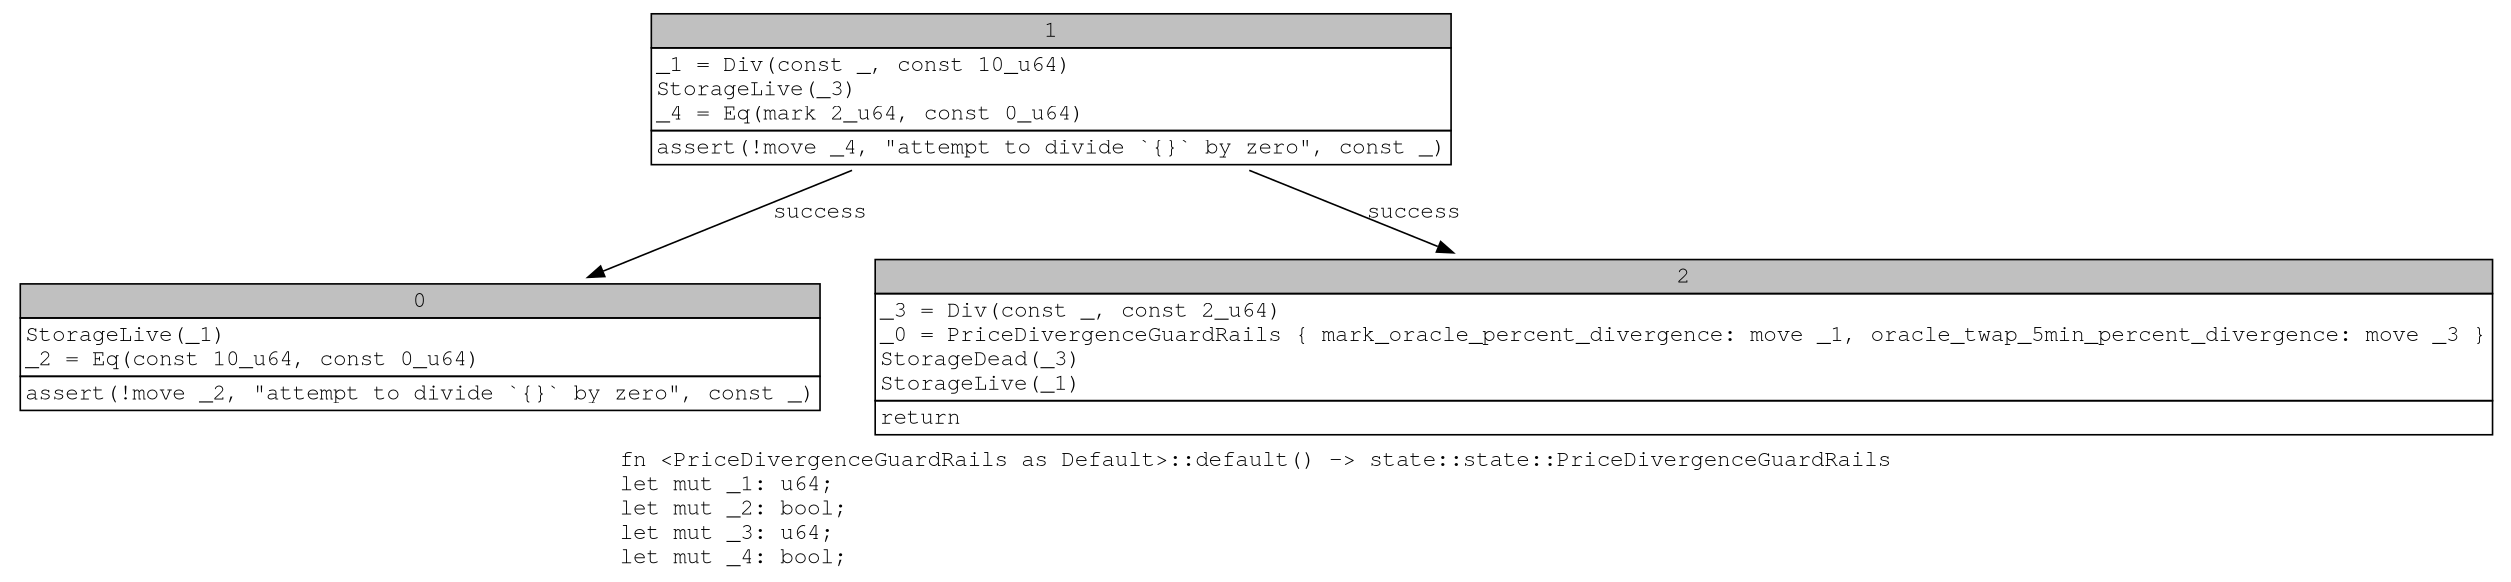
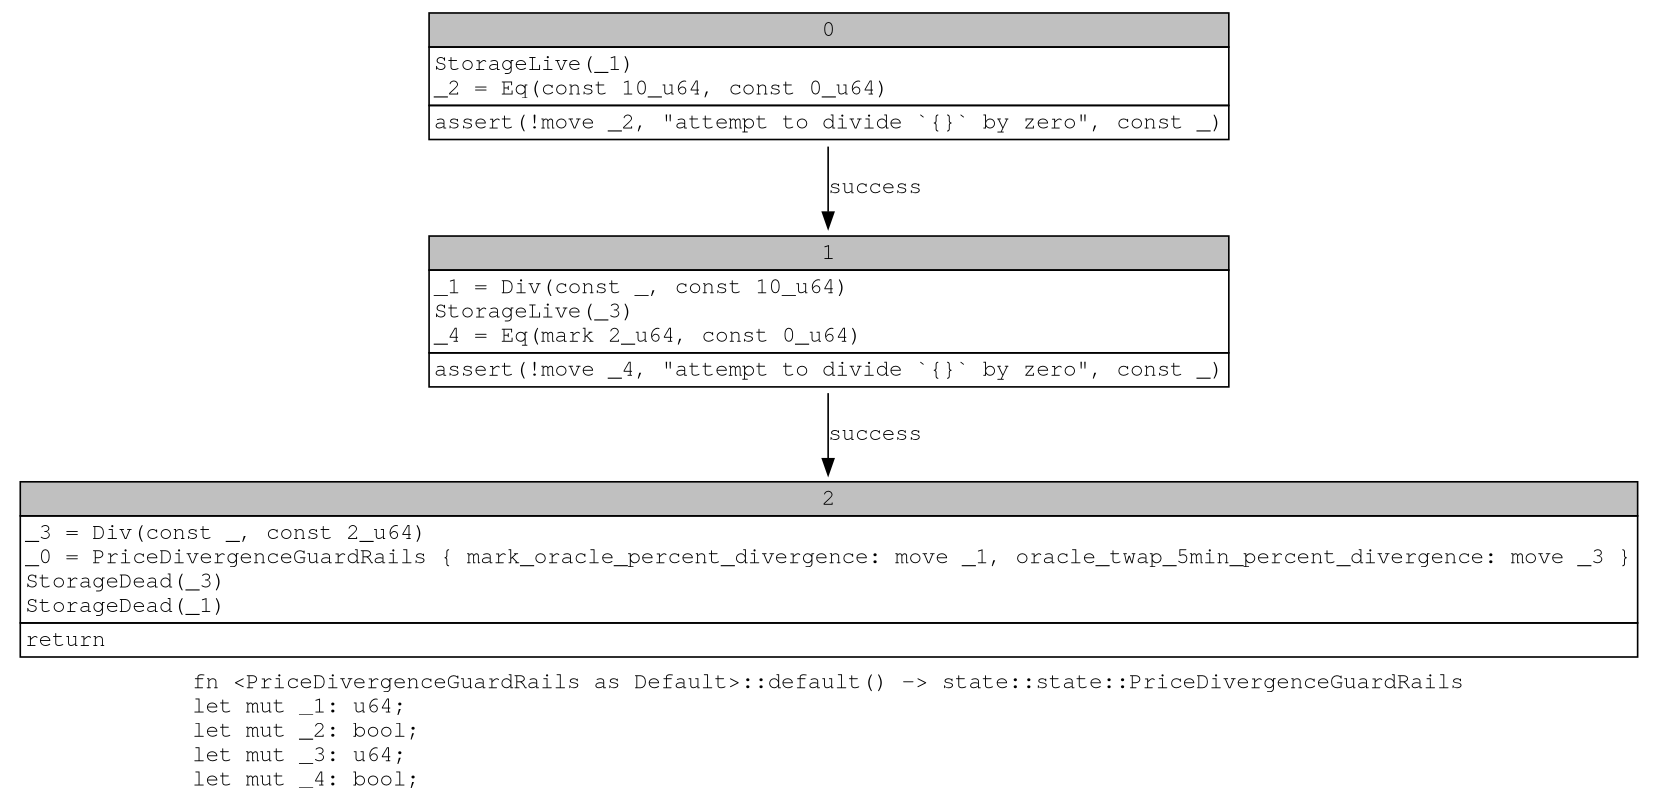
(728, 221) -> (828, 179)
(981, 383) -> (126, 605)
